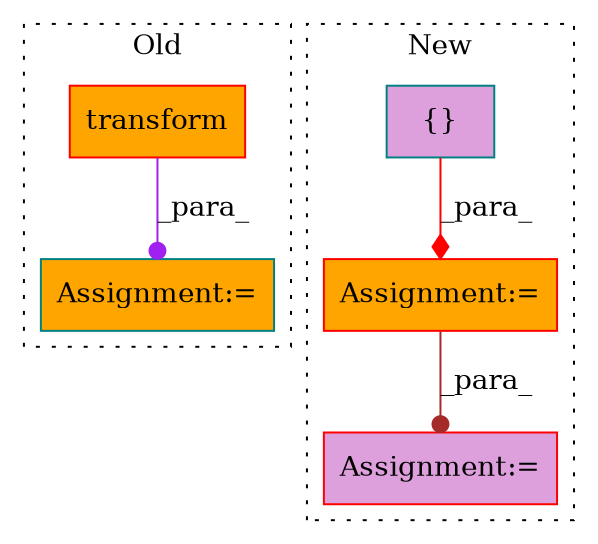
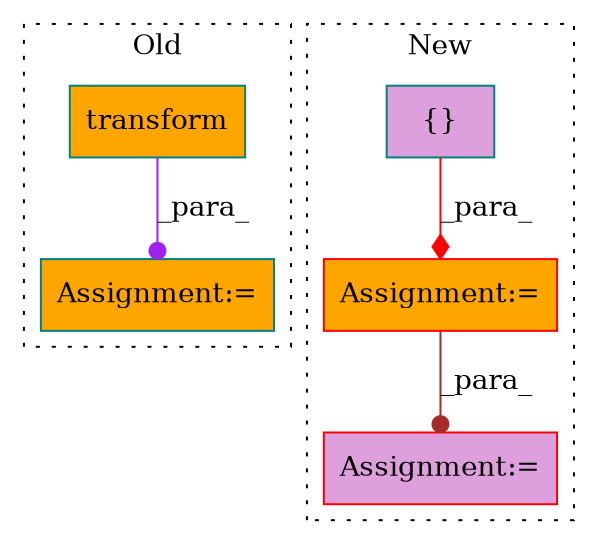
(157, 122) -> (157, 122)
